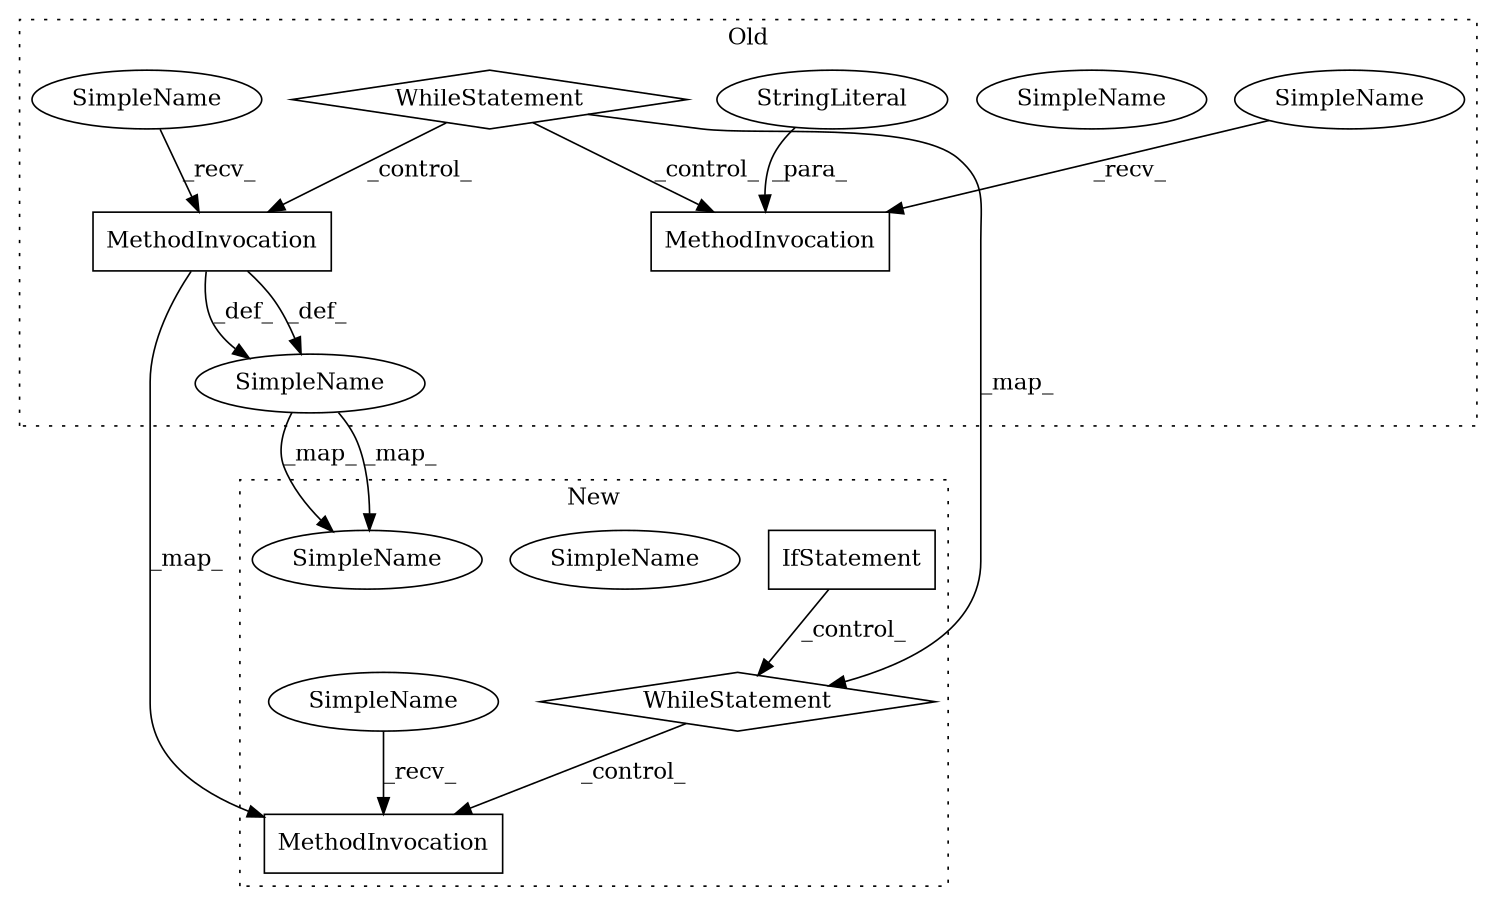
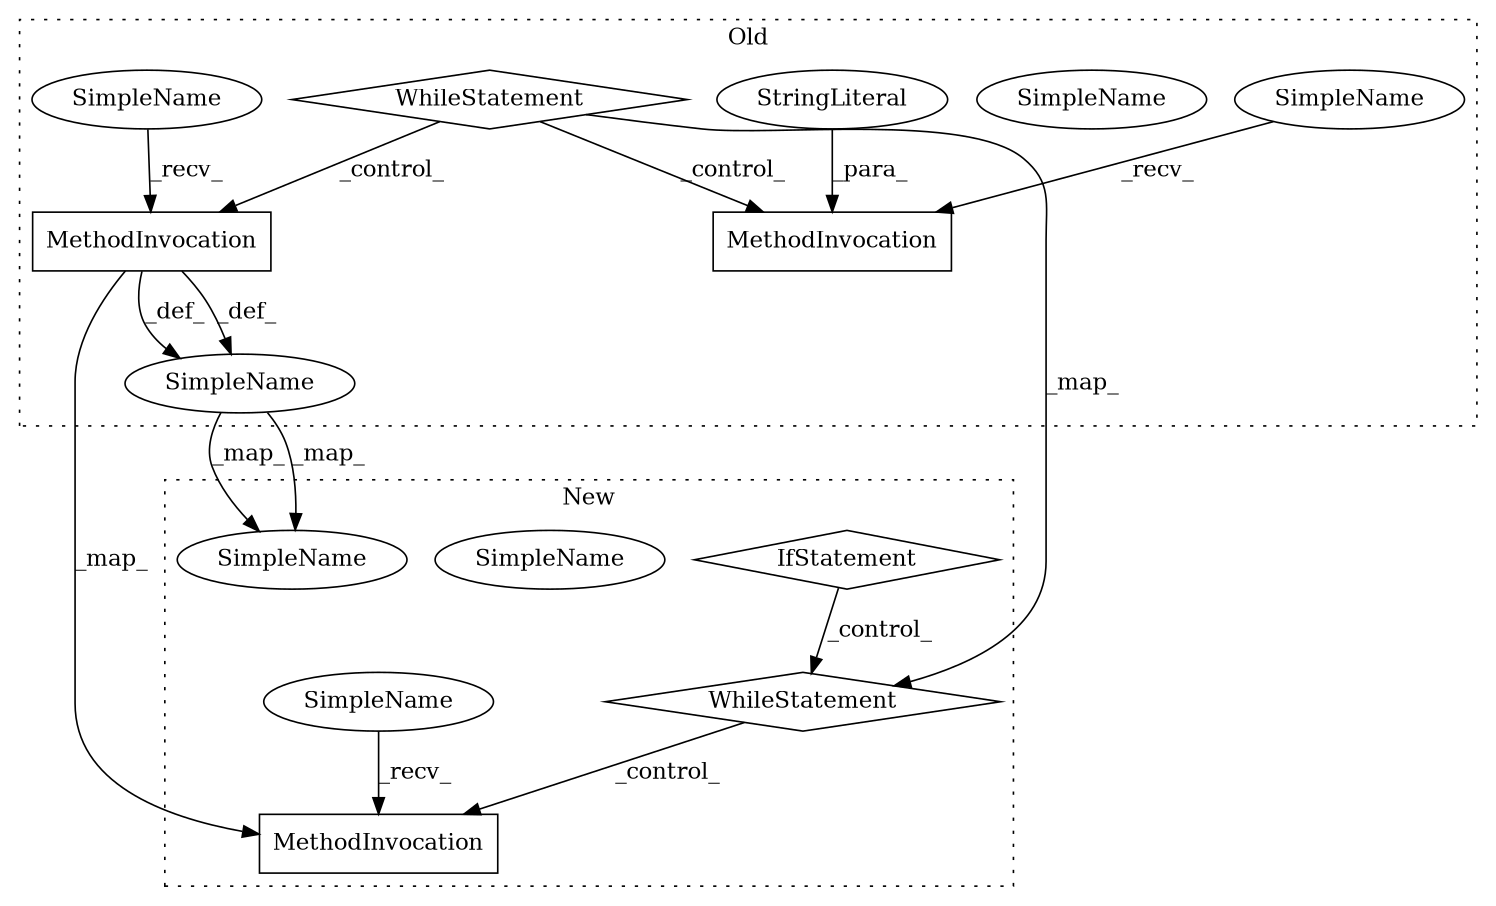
(852, 560) -> (847, 560)
